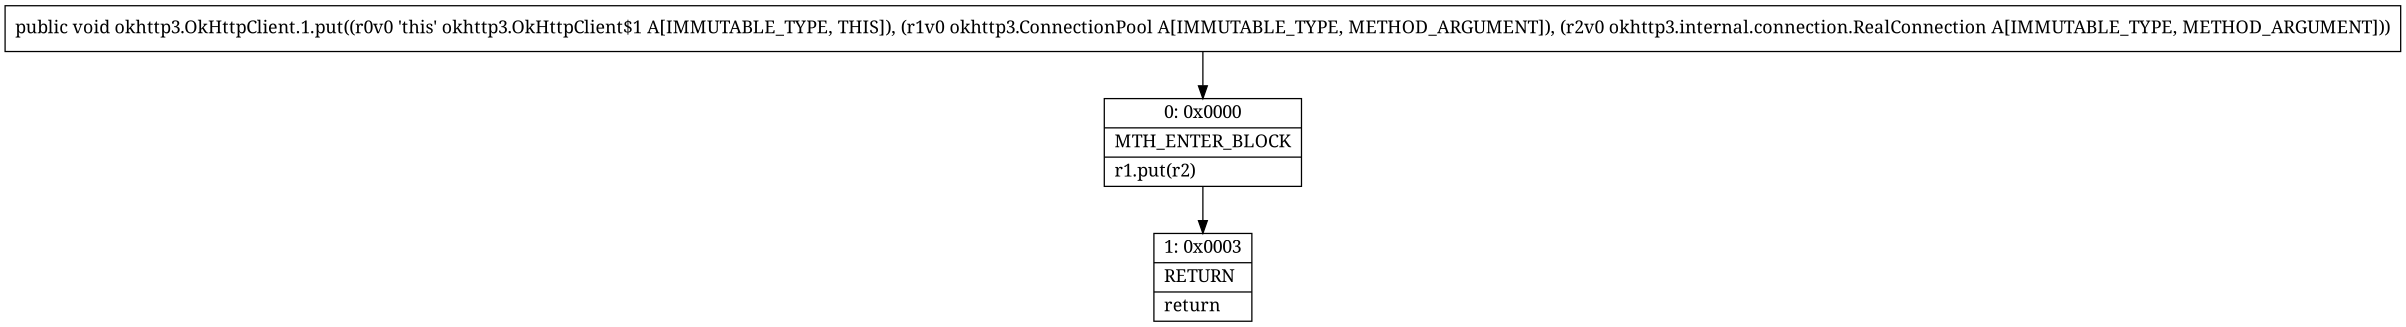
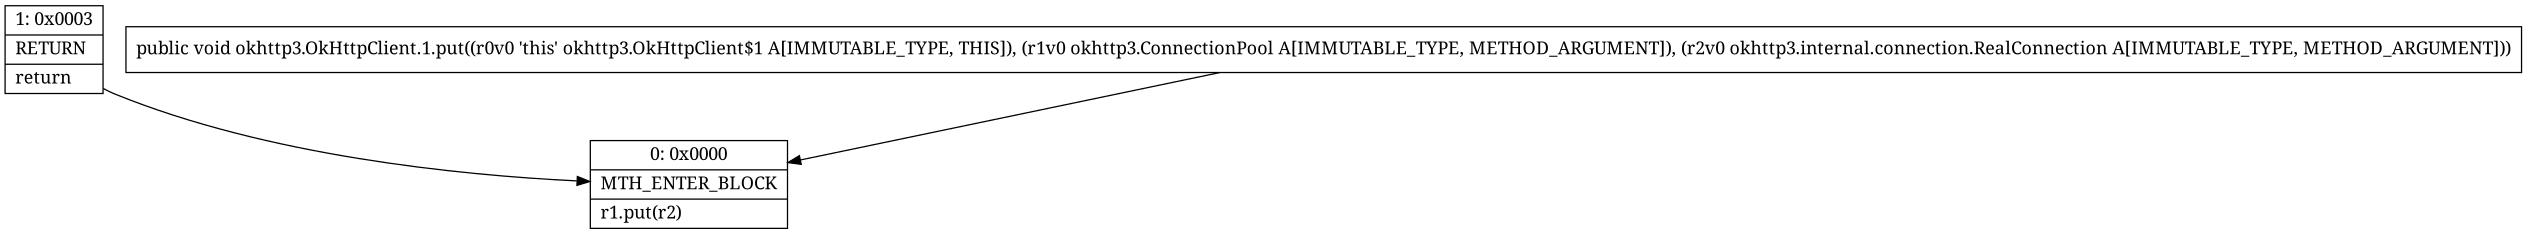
(1203, 204) -> (336, 154)
